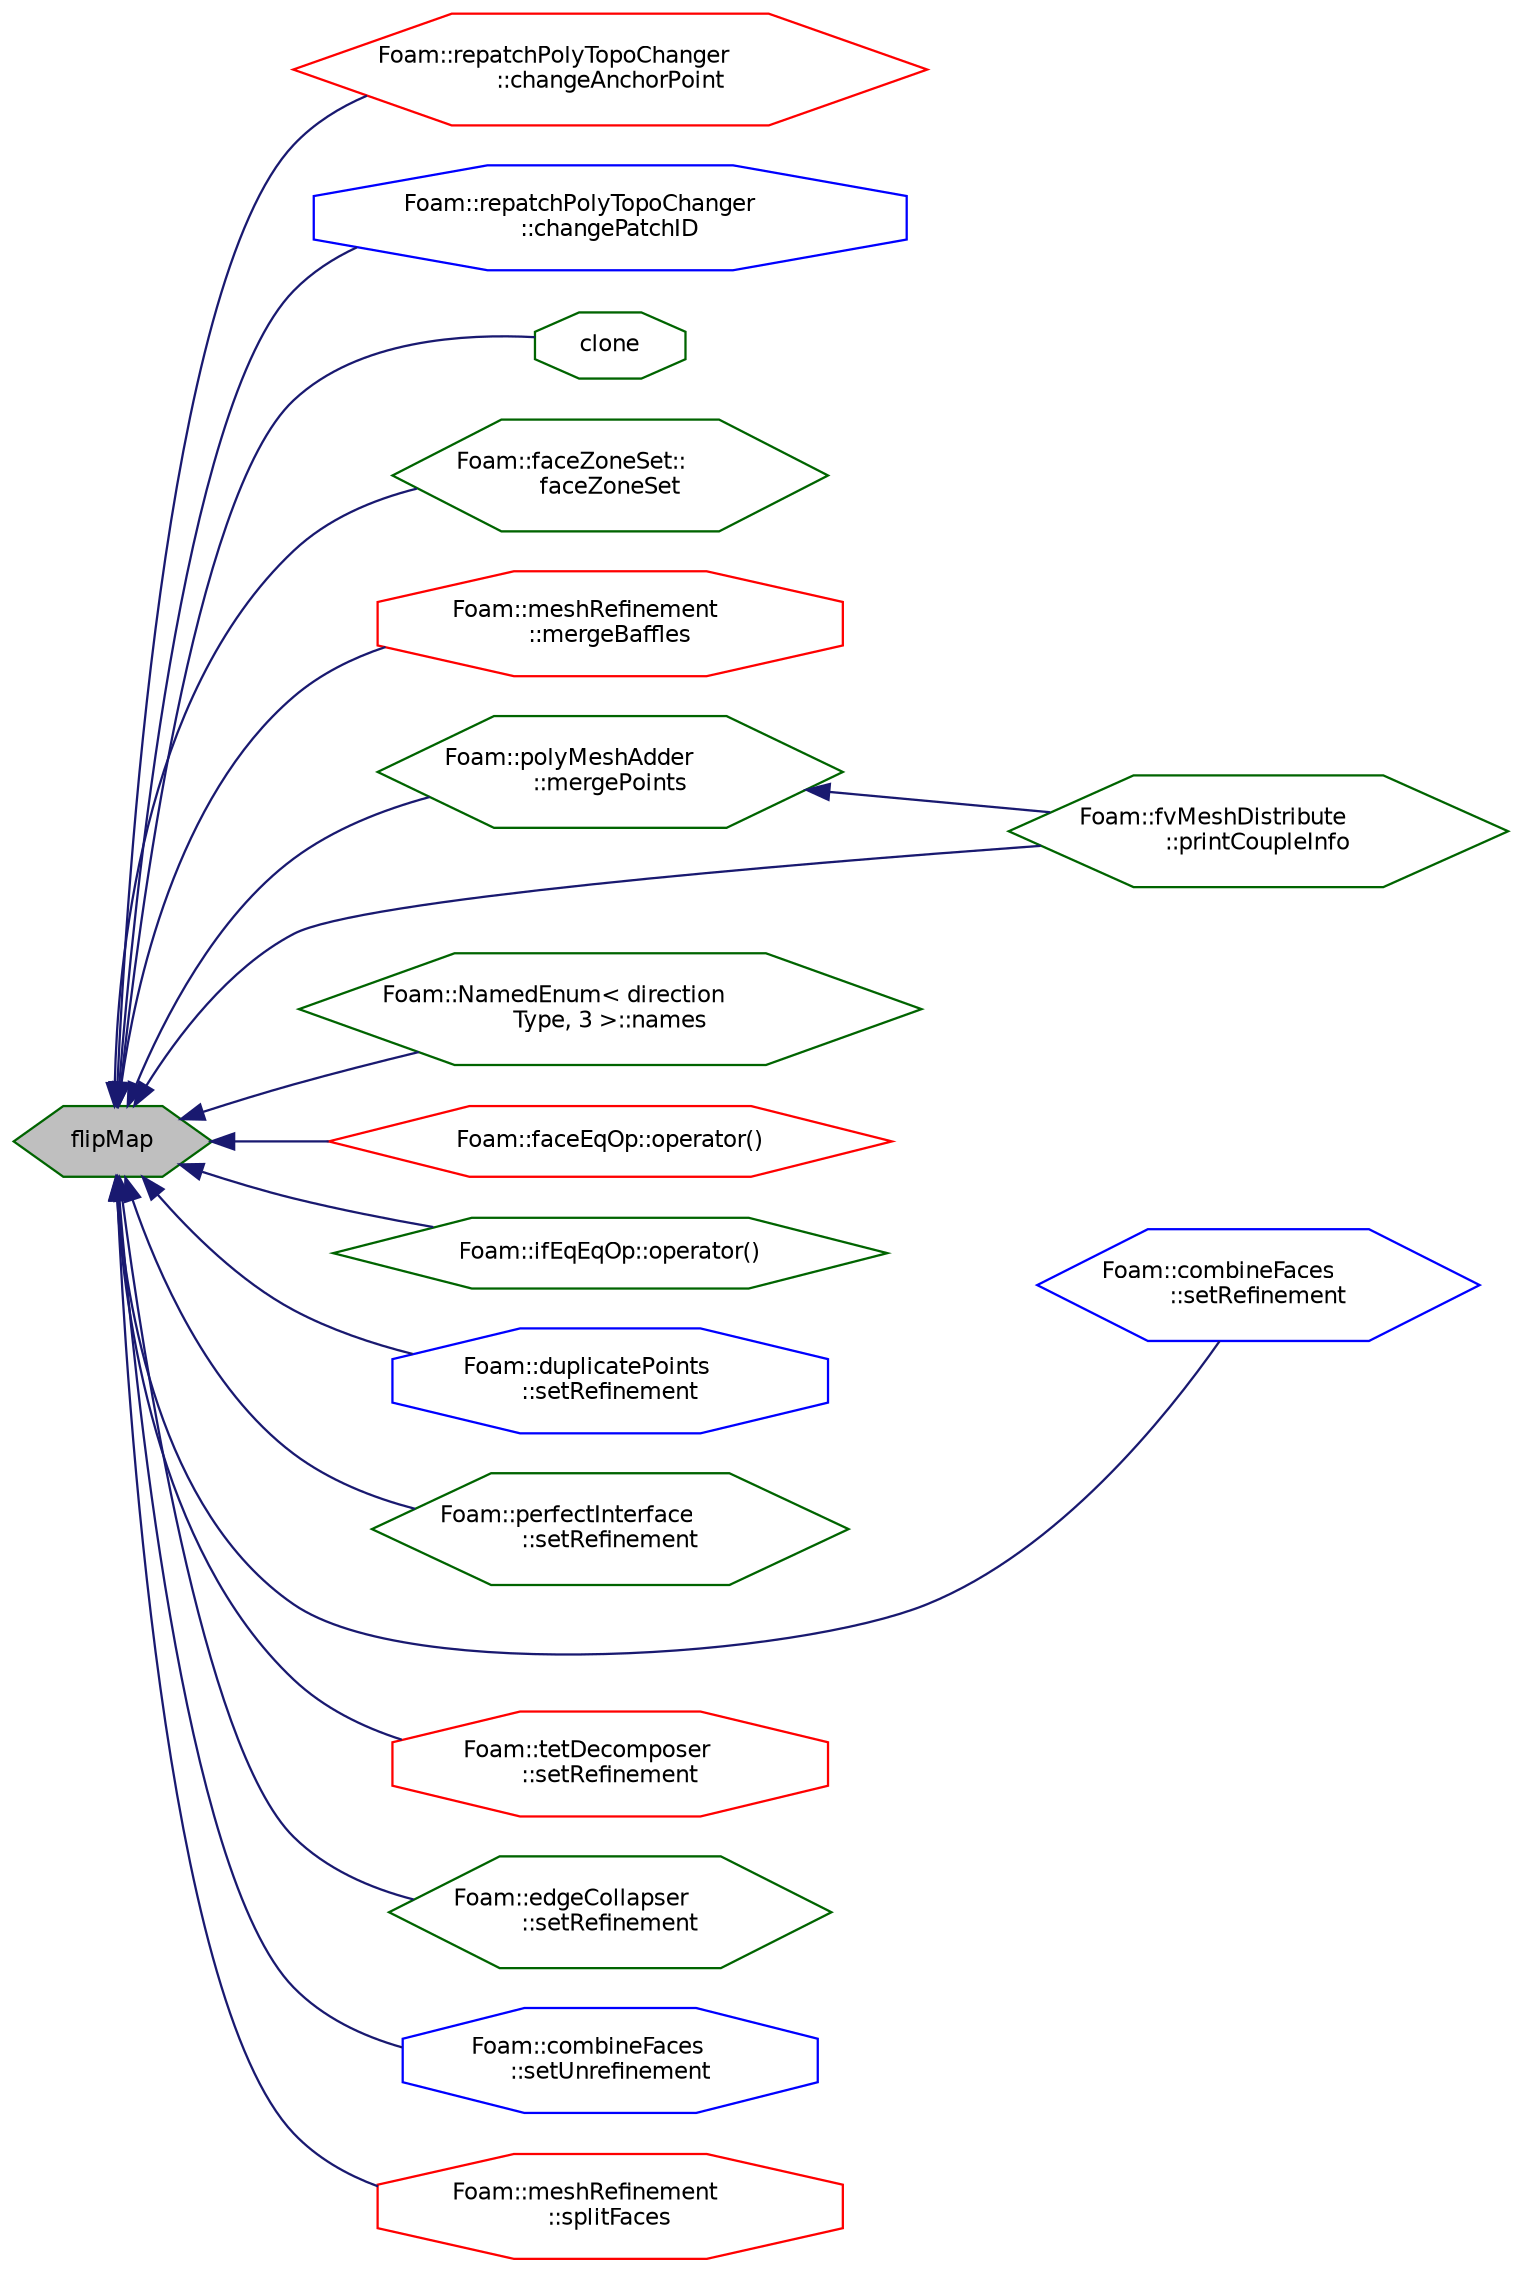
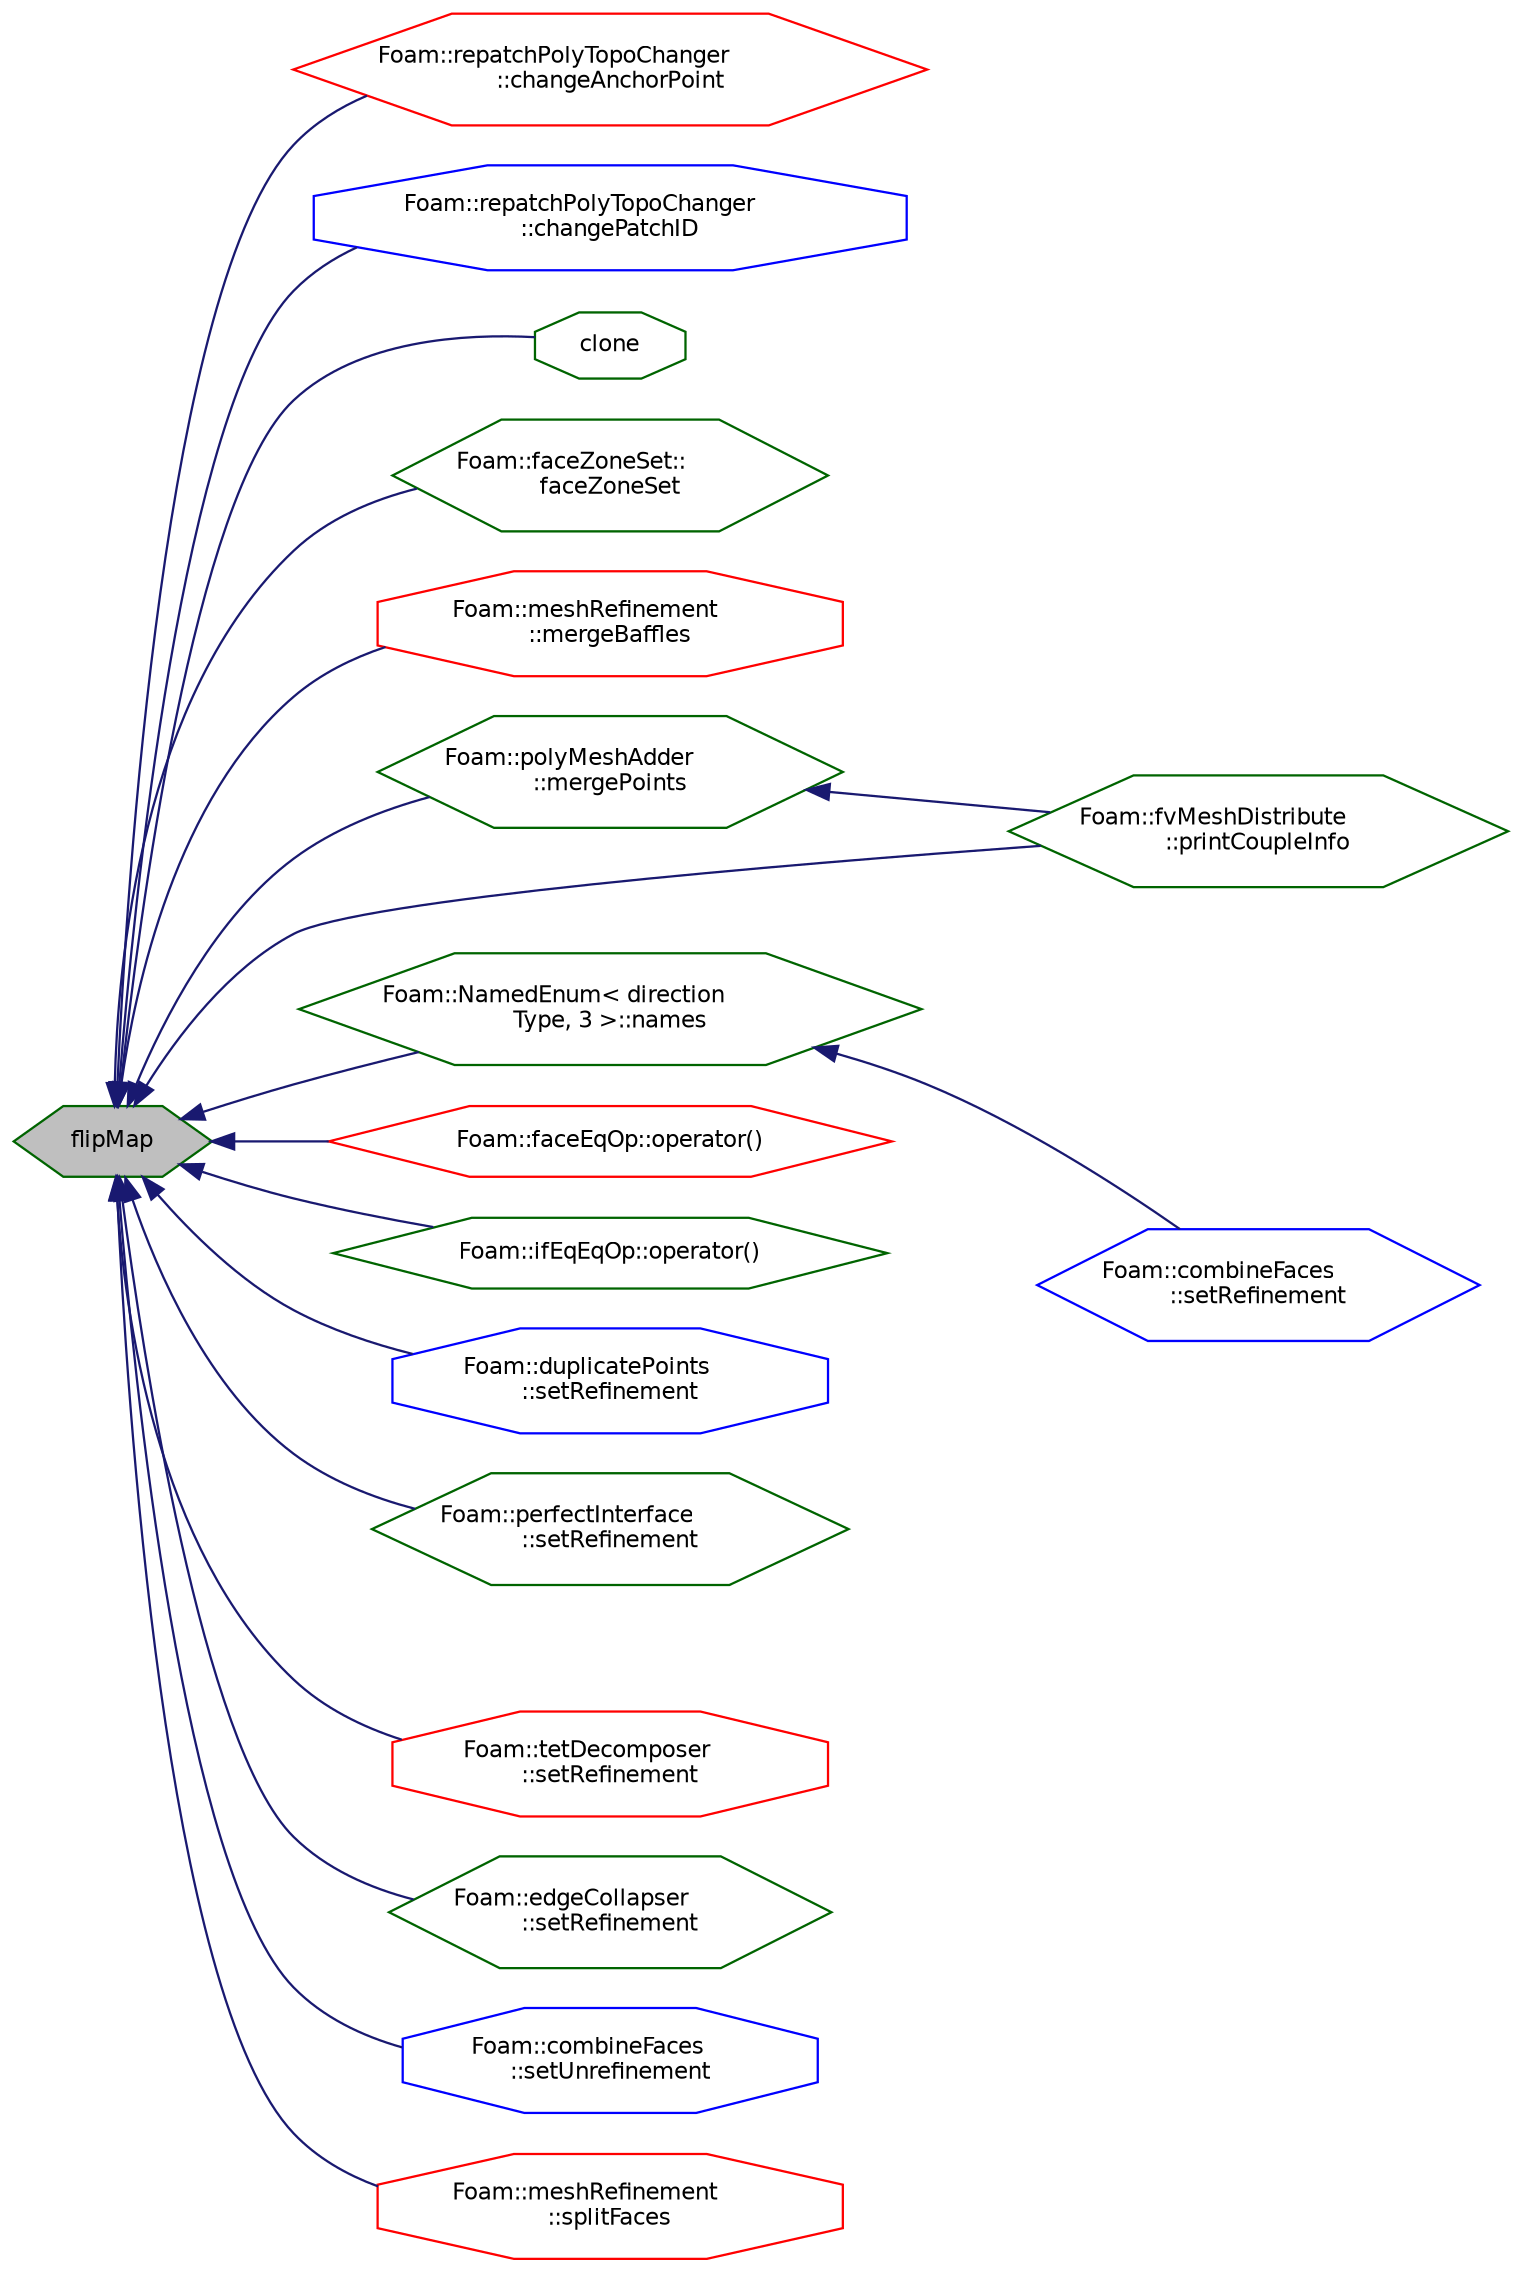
(581, 1654) -> (1015, 1127)
